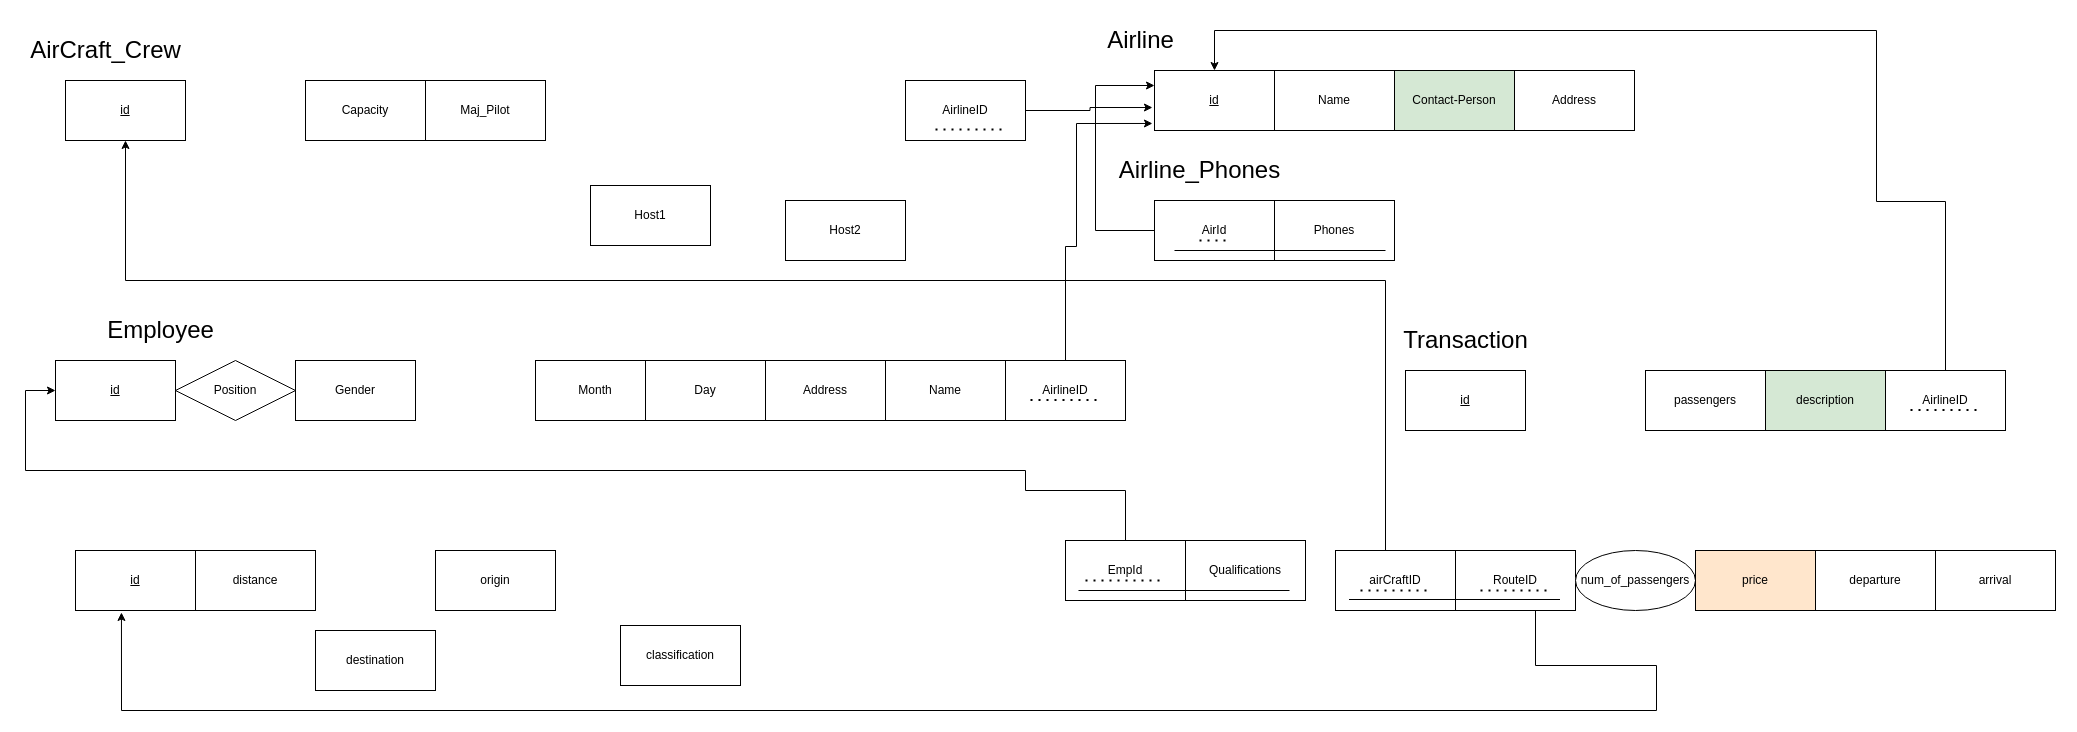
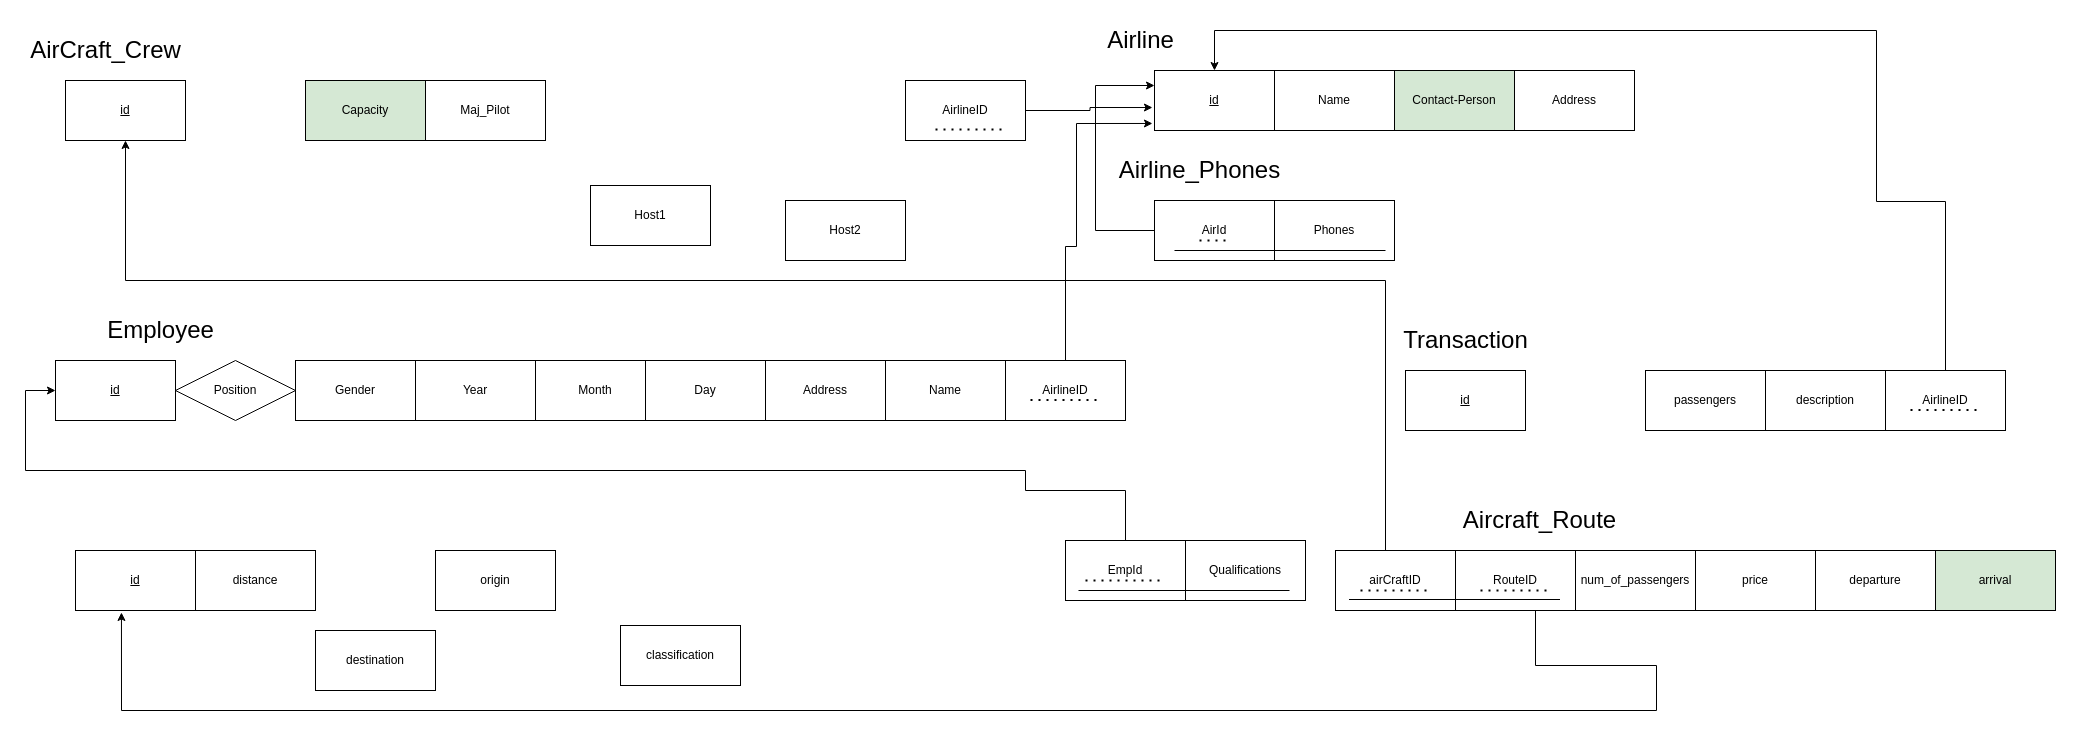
(366, 111) -> (366, 111)
none -> (476, 391)
(1826, 401) -> (1826, 401)
none -> (1540, 521)
(1636, 581) -> (1636, 581)
(1756, 581) -> (1756, 581)
(1996, 581) -> (1996, 581)
